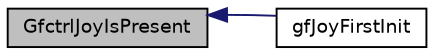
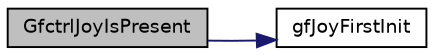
(252, 15) -> (232, 41)
